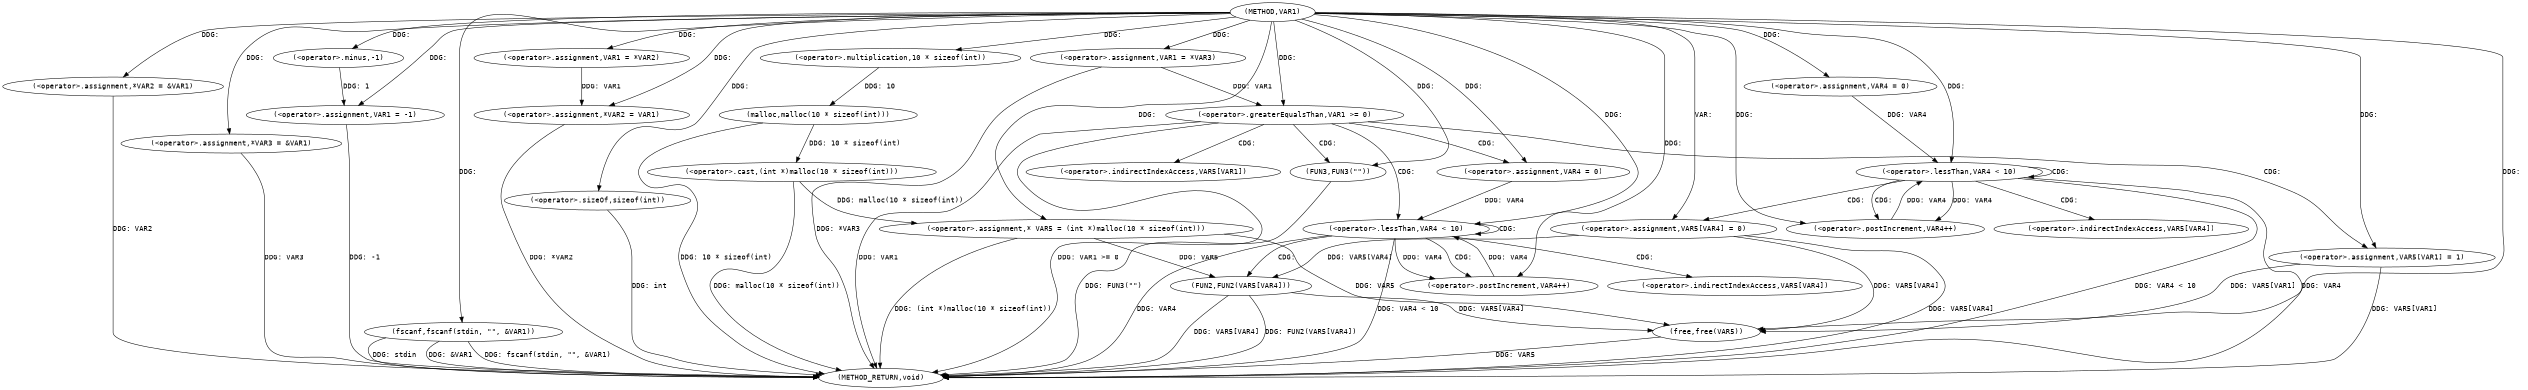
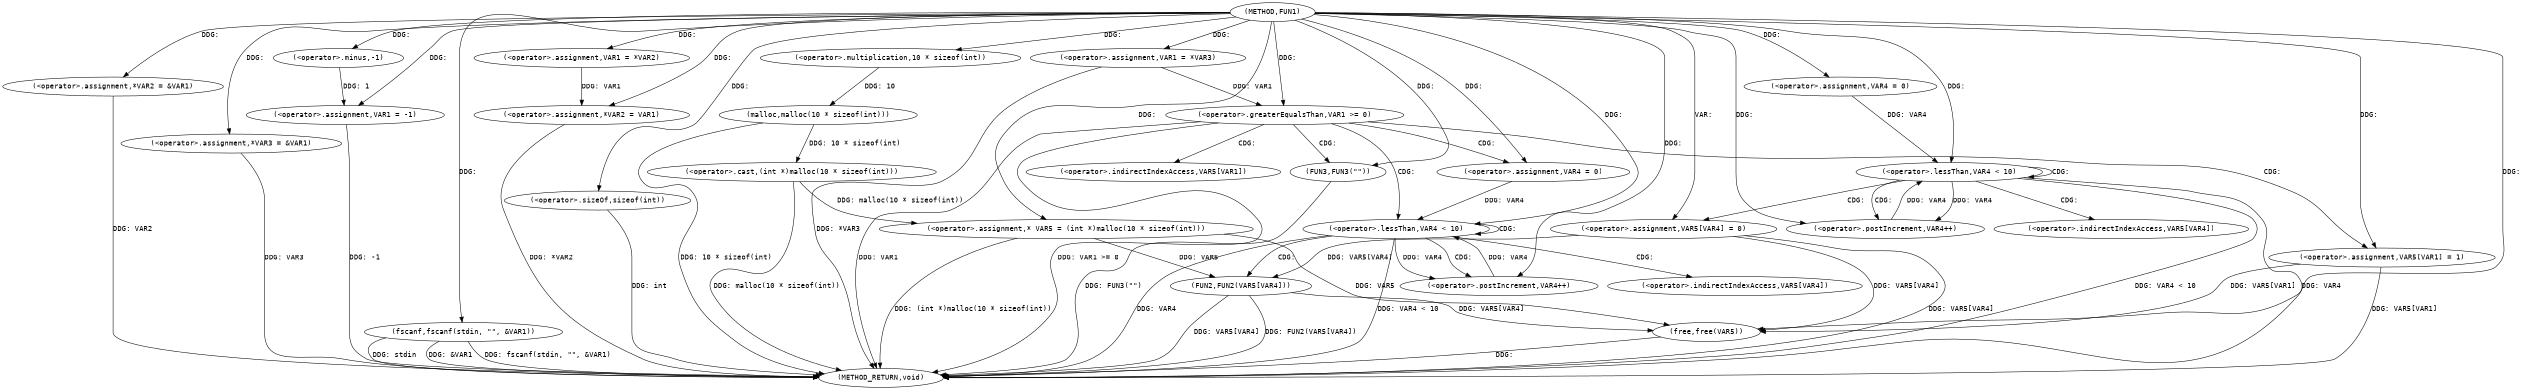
(1273, 12) -> (1273, 12)
(1516, 355) -> (1507, 355)
